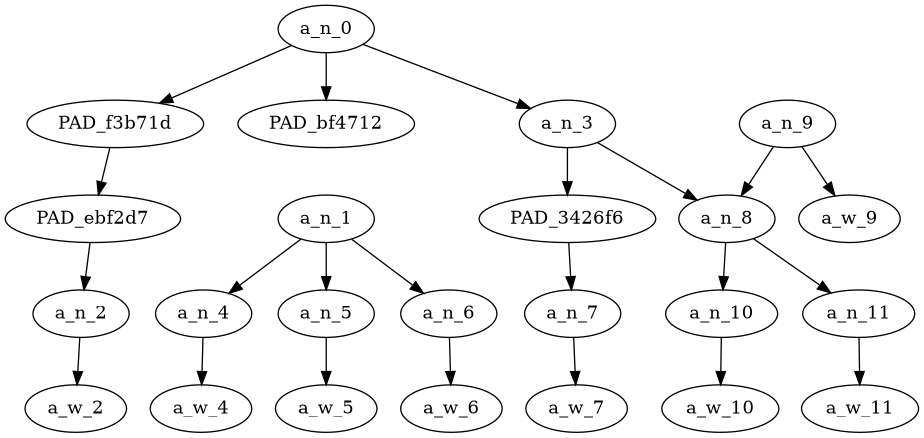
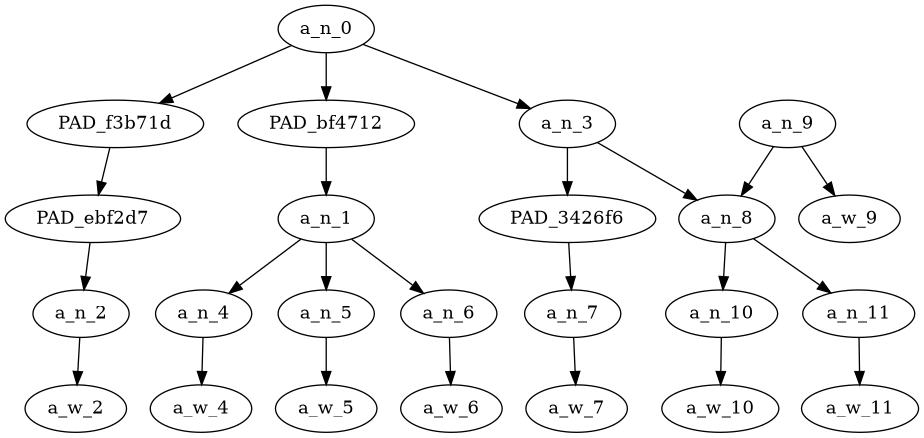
none -> (326, 165)
